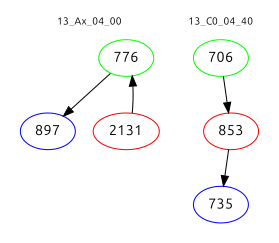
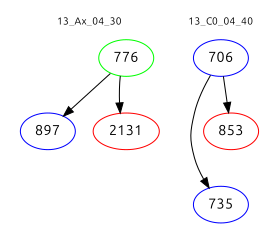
(90, 22) -> (90, 22)
(221, 58) -> (221, 58)
(133, 100) -> (119, 89)
(227, 163) -> (192, 126)
